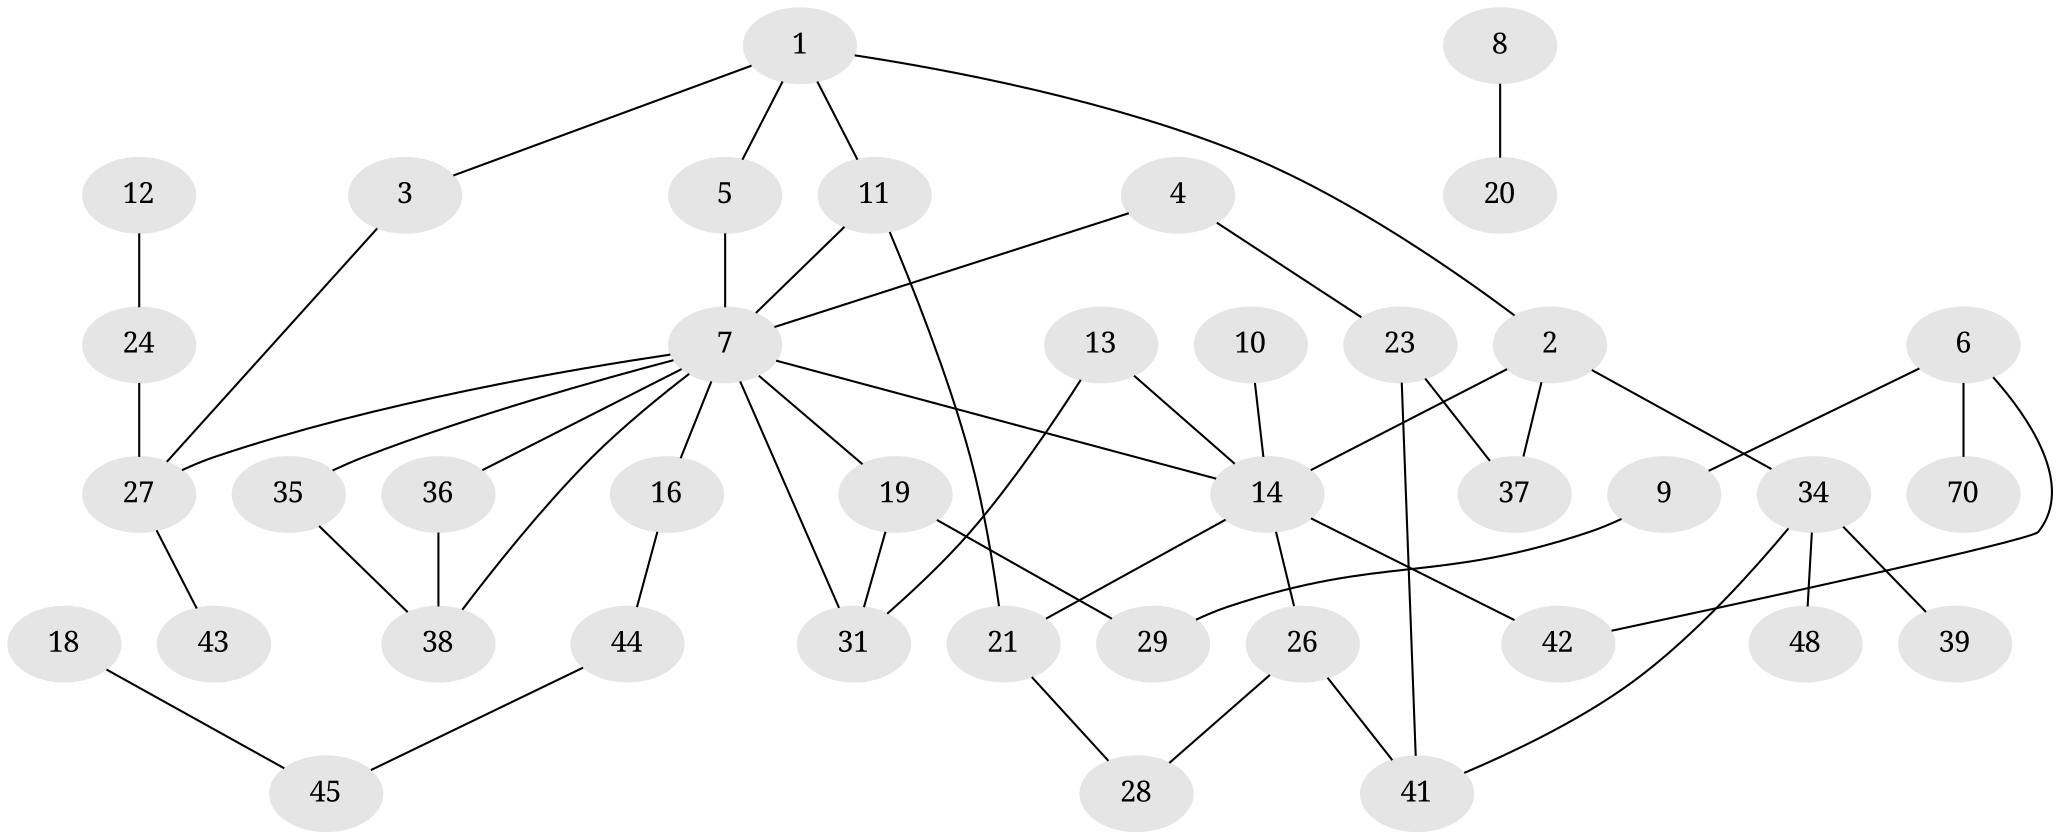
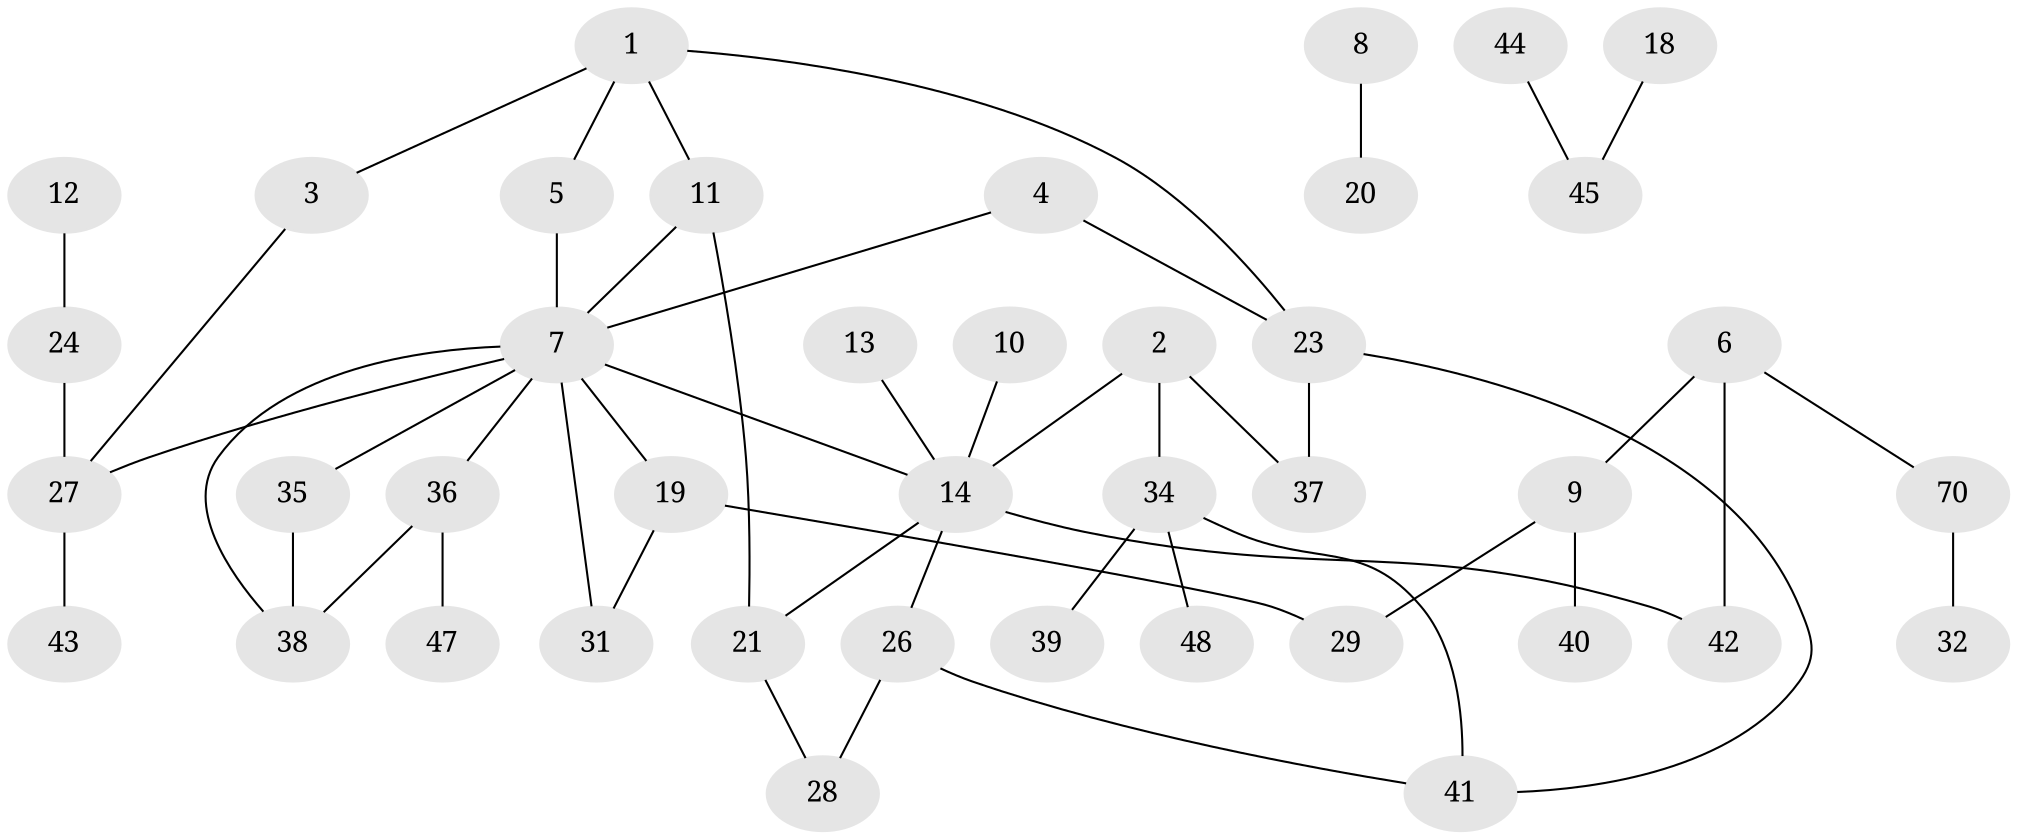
(1203, 139) -> (1017, 115)
(667, 495) -> none
(998, 498) -> none
none -> (443, 644)
none -> (1575, 644)
none -> (1953, 644)
